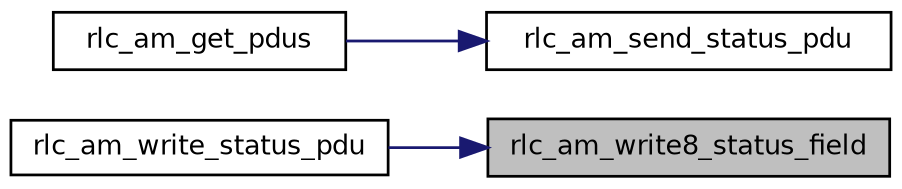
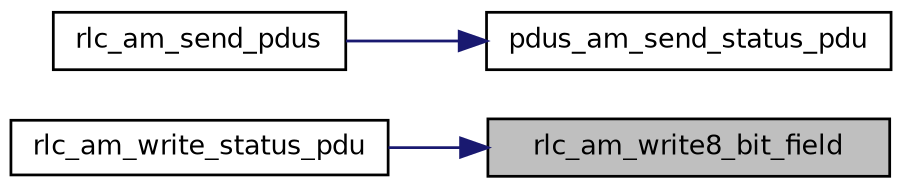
(200, 41) -> (200, 41)
(689, 41) -> (689, 41)
(689, 148) -> (689, 148)
